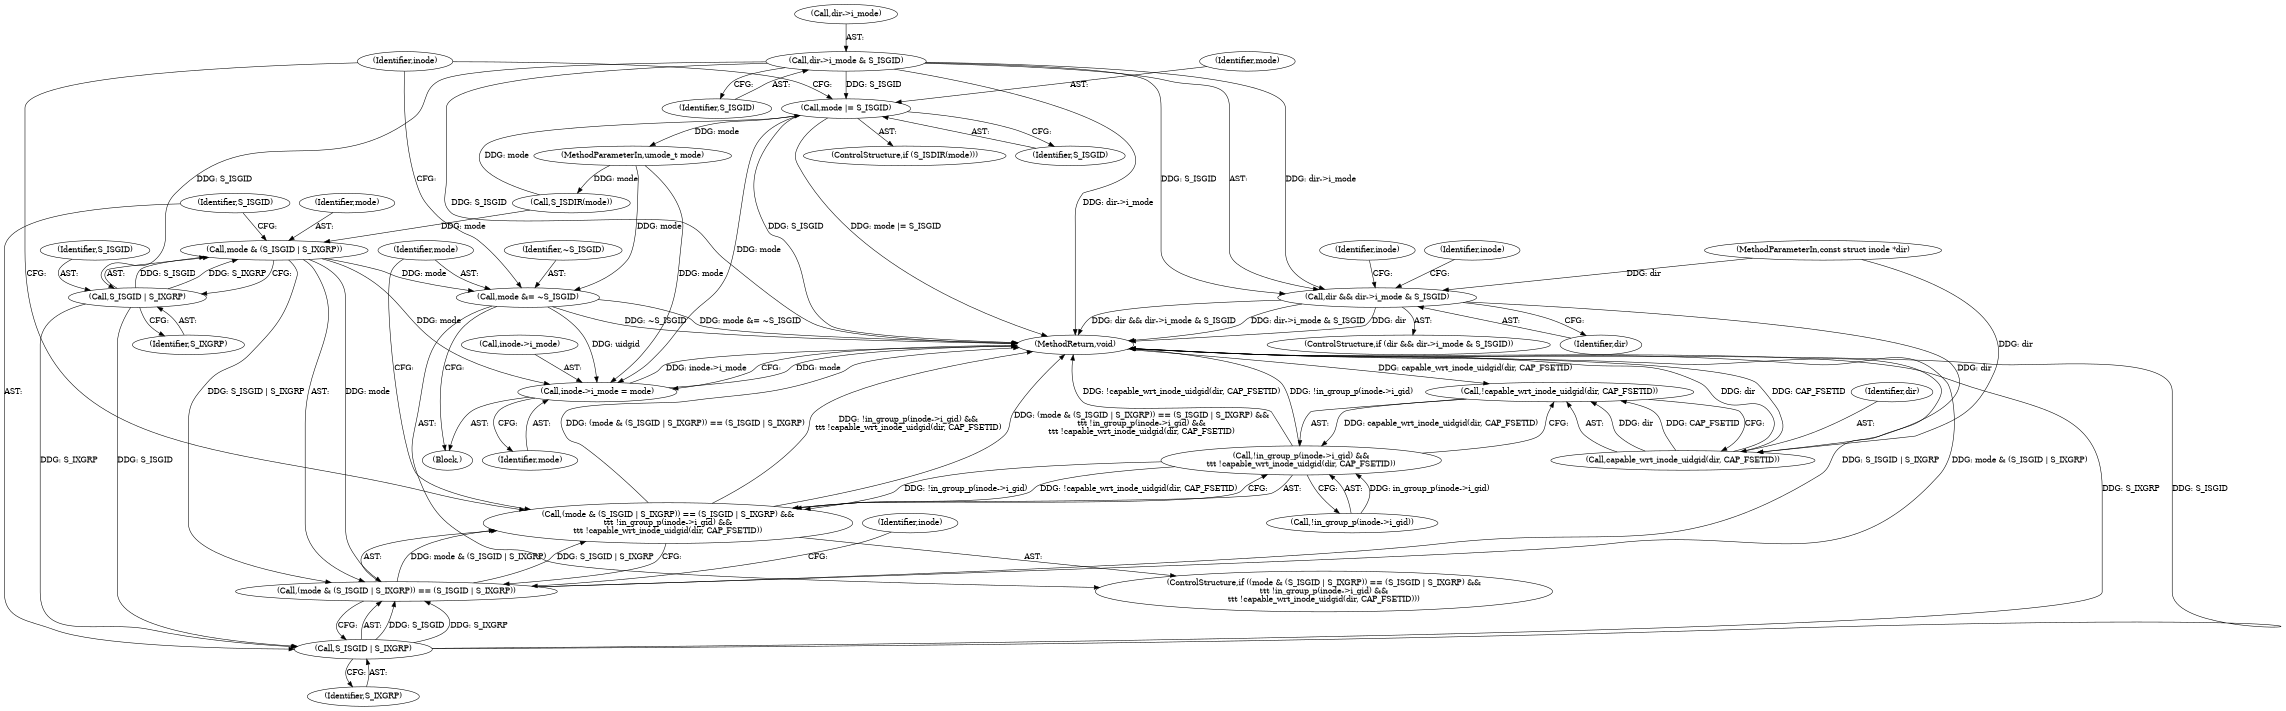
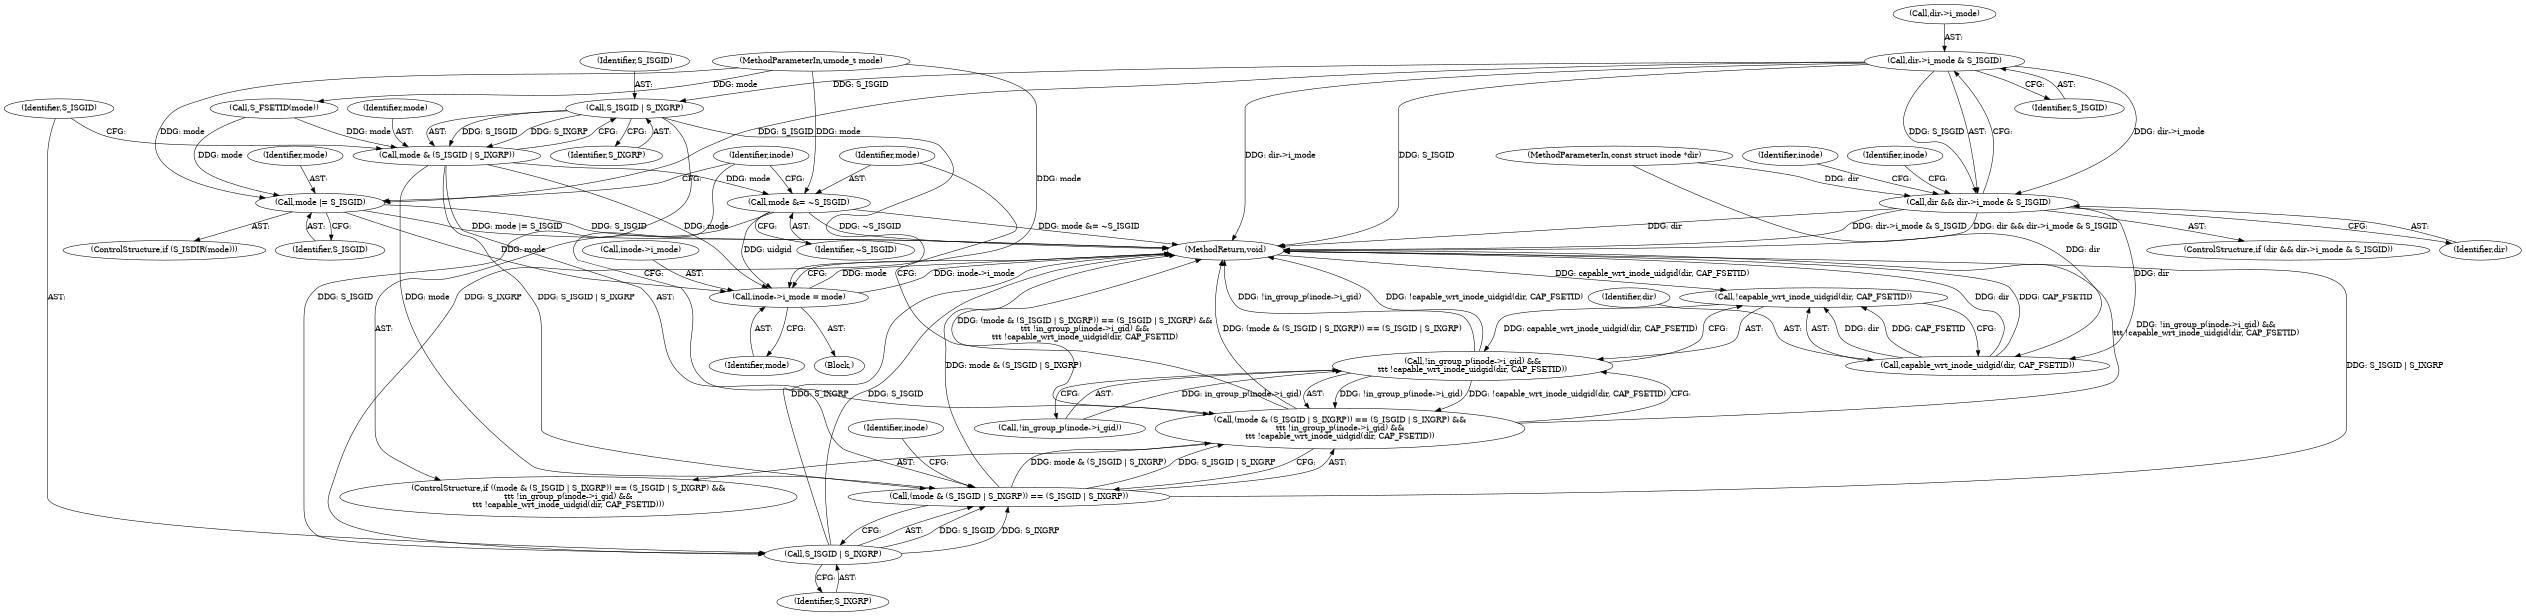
(707, 125) -> (372, 77)
none -> (1992, 130)
(571, 203) -> (274, 109)
(444, 364) -> (768, 235)
